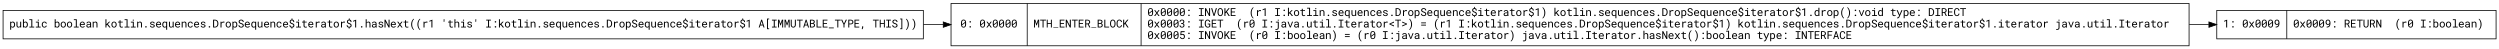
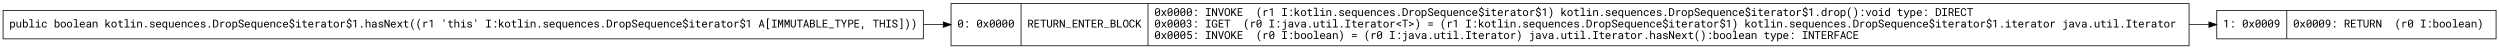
(1081, 24) -> (1085, 24)
